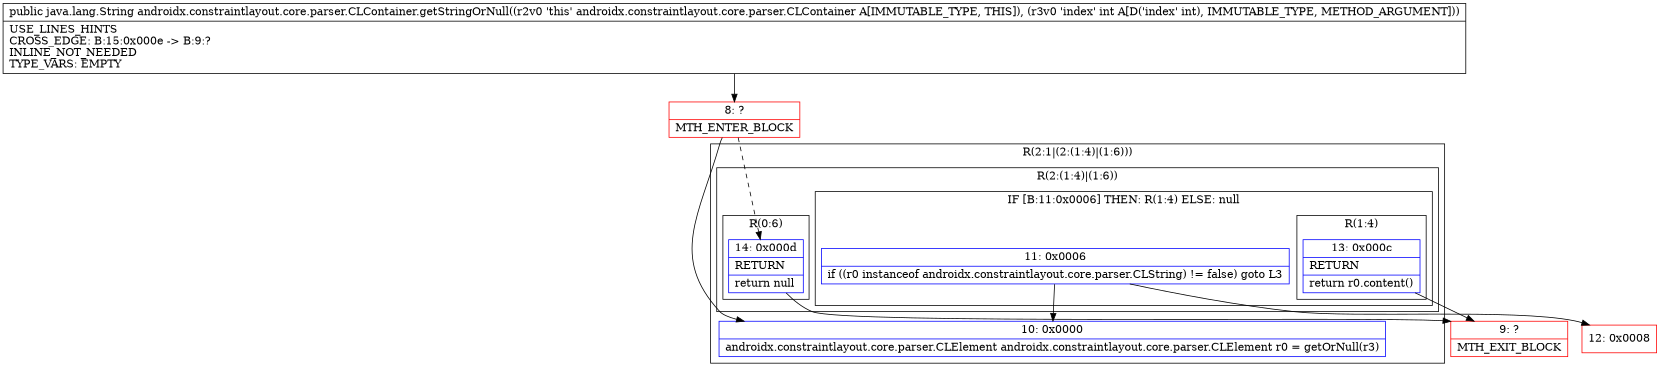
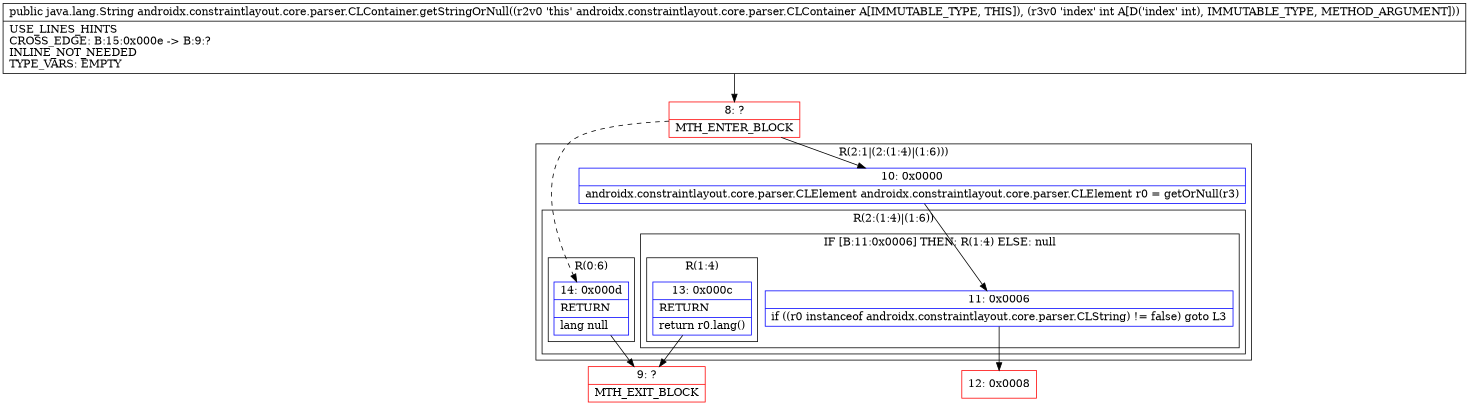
(765, 284) -> (584, 326)
(1362, 284) -> (702, 326)
(1054, 299) -> (953, 244)
